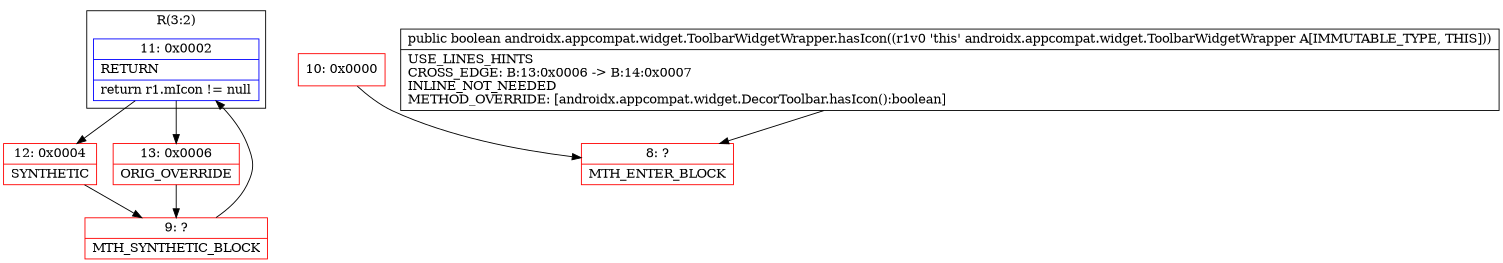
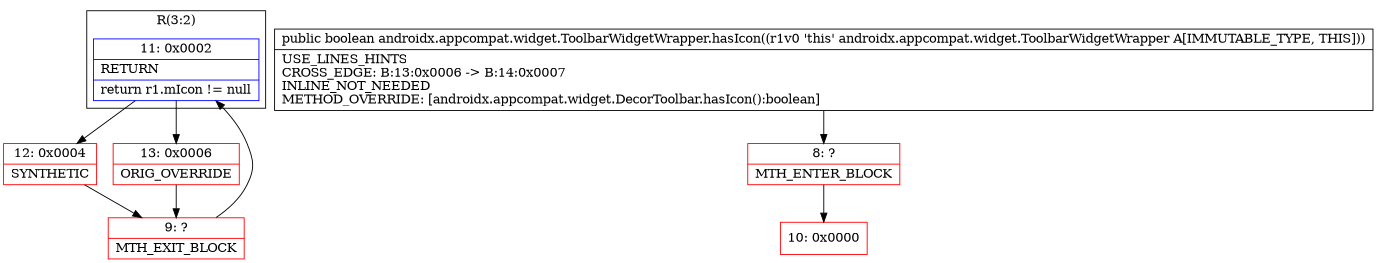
(460, 135) -> (824, 199)
(176, 248) -> (176, 248)
